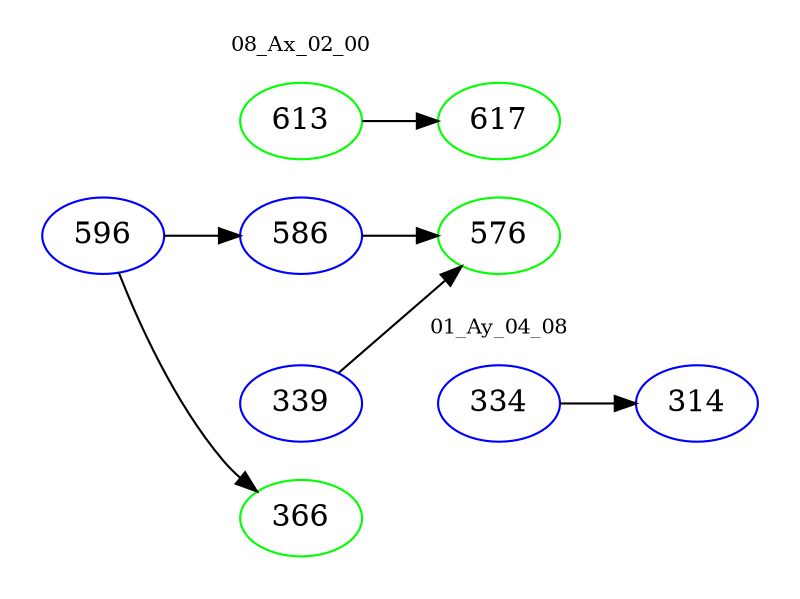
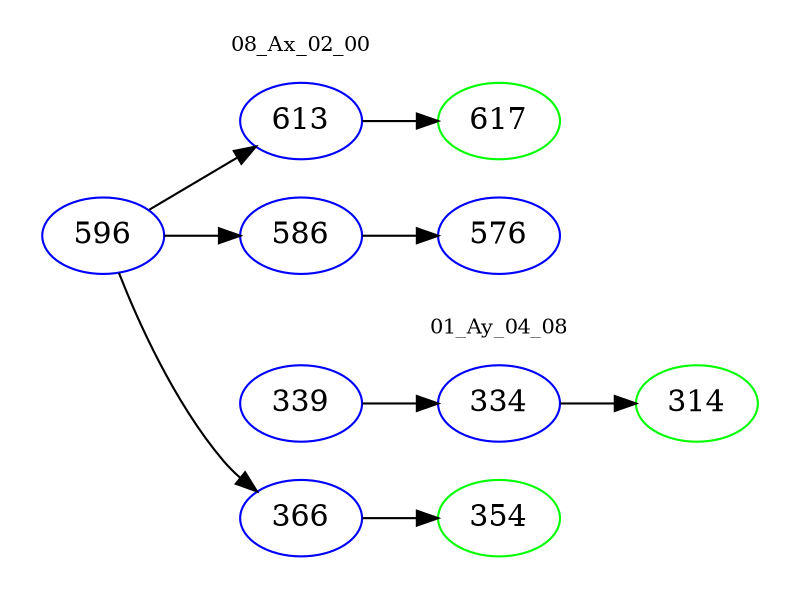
(301, 121) -> (301, 121)
none -> (193, 184)
(499, 236) -> (499, 236)
(392, 327) -> (389, 403)
(697, 403) -> (697, 403)
(301, 518) -> (301, 518)
none -> (499, 518)
